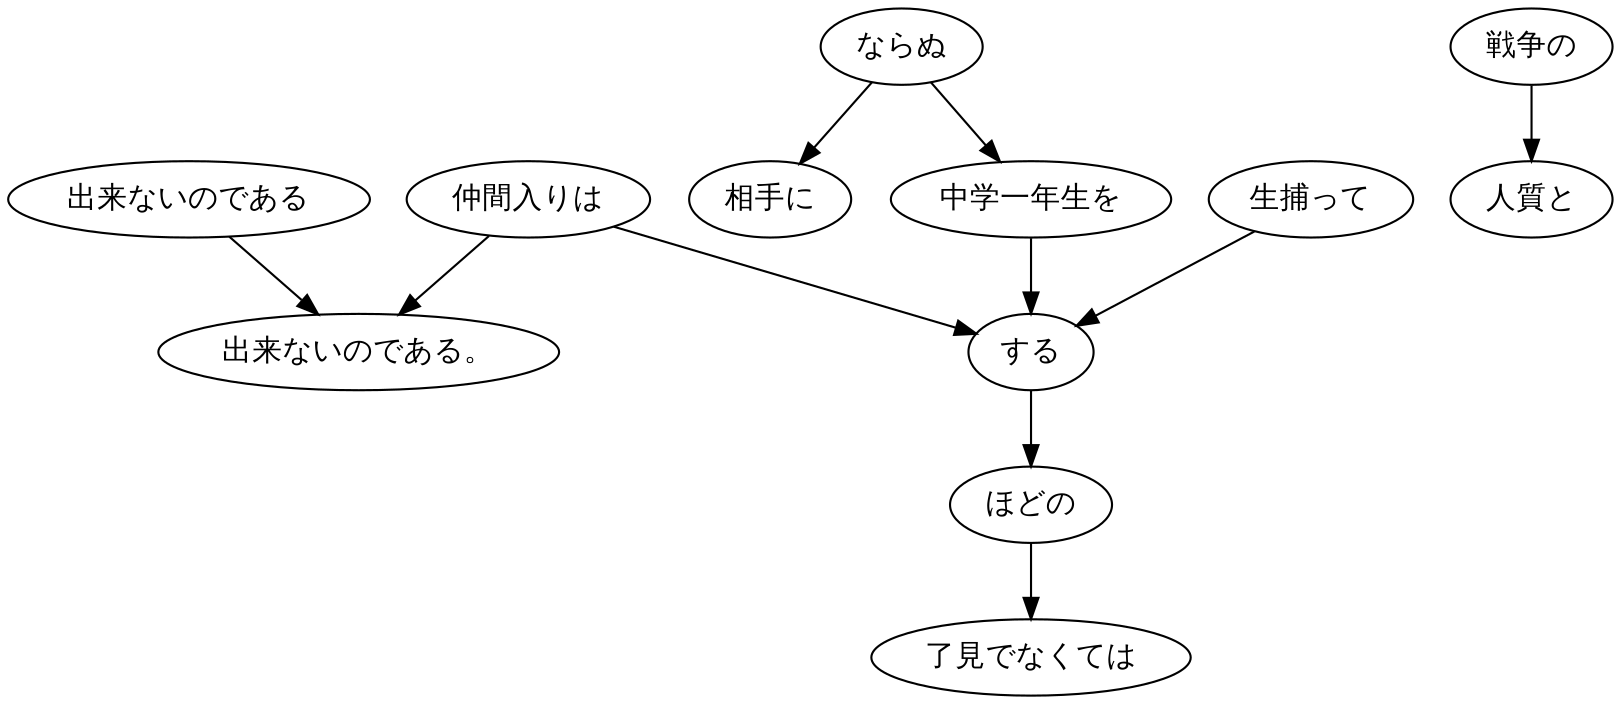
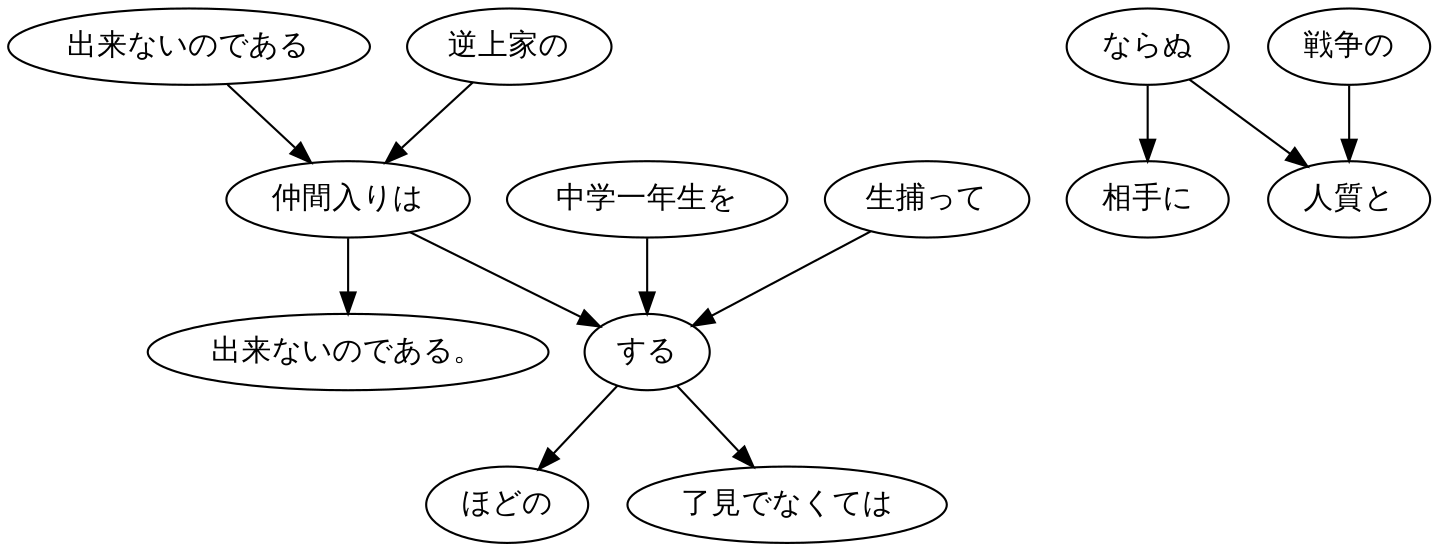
none -> (509, 47)
(958, 114) -> (1240, 117)
(265, 268) -> (261, 116)
(1031, 571) -> (708, 418)
